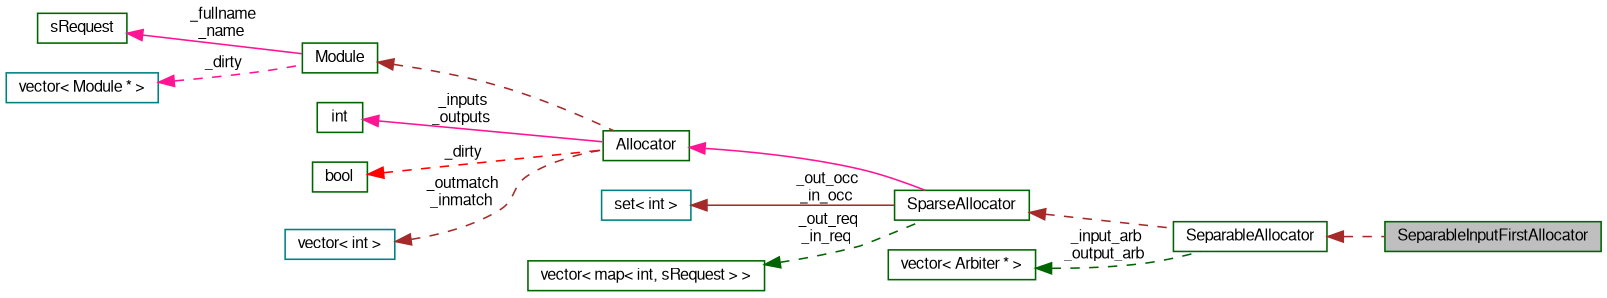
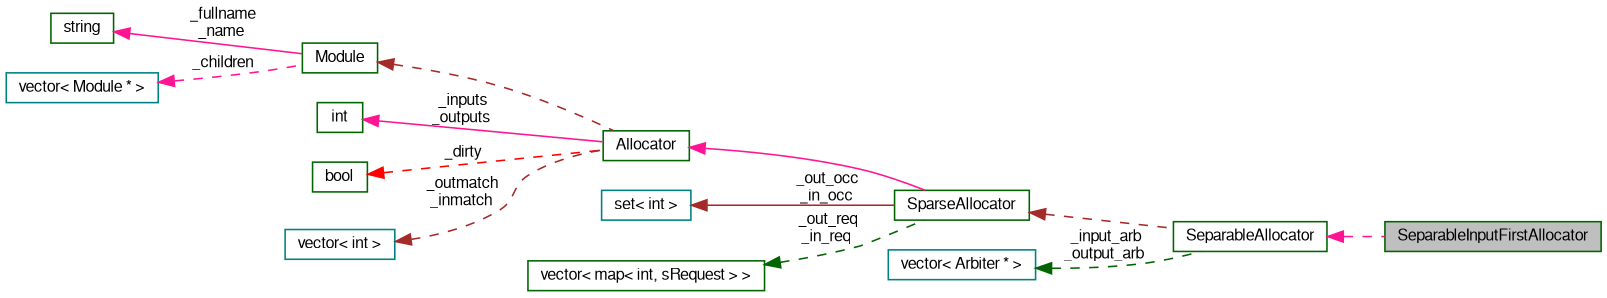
(82, 28) -> (82, 28)
(222, 63) -> (222, 63)
(1364, 237) -> (1364, 237)
(962, 265) -> (962, 265)
